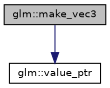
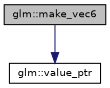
(55, 15) -> (55, 15)
